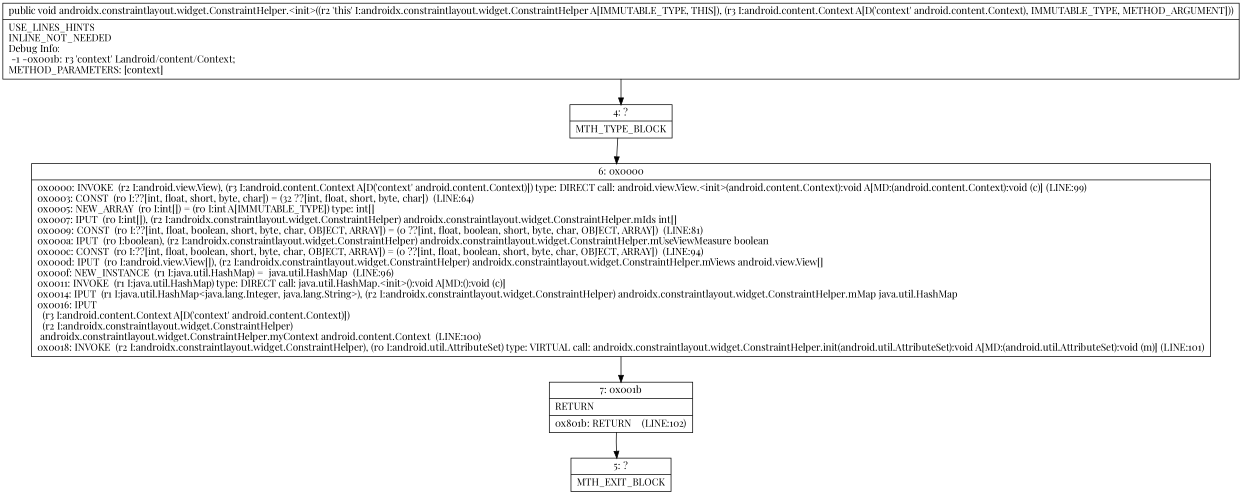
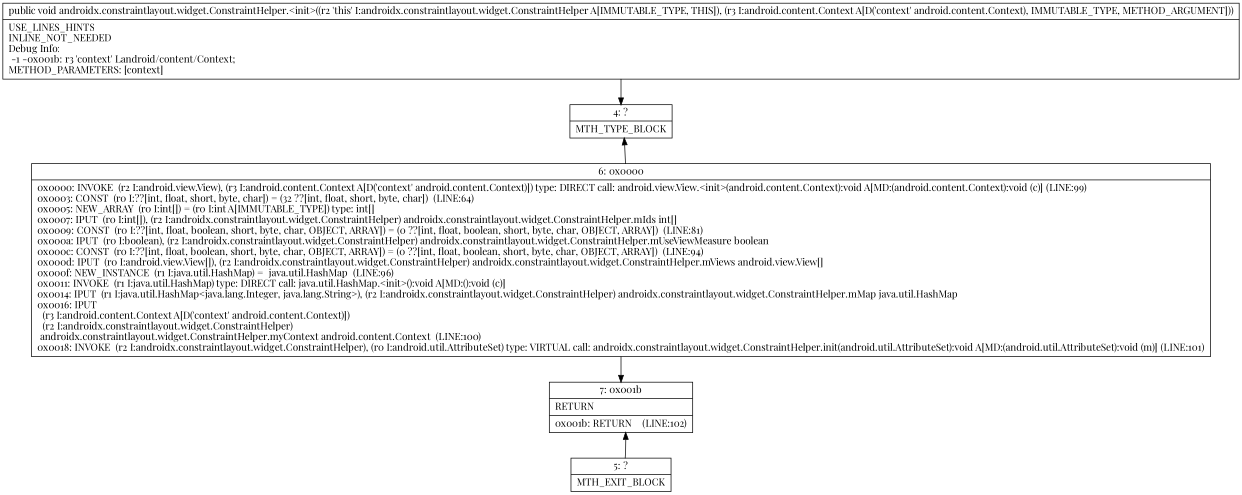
(617, 147) -> (625, 154)
(621, 424) -> (621, 424)
(616, 442) -> (626, 449)
